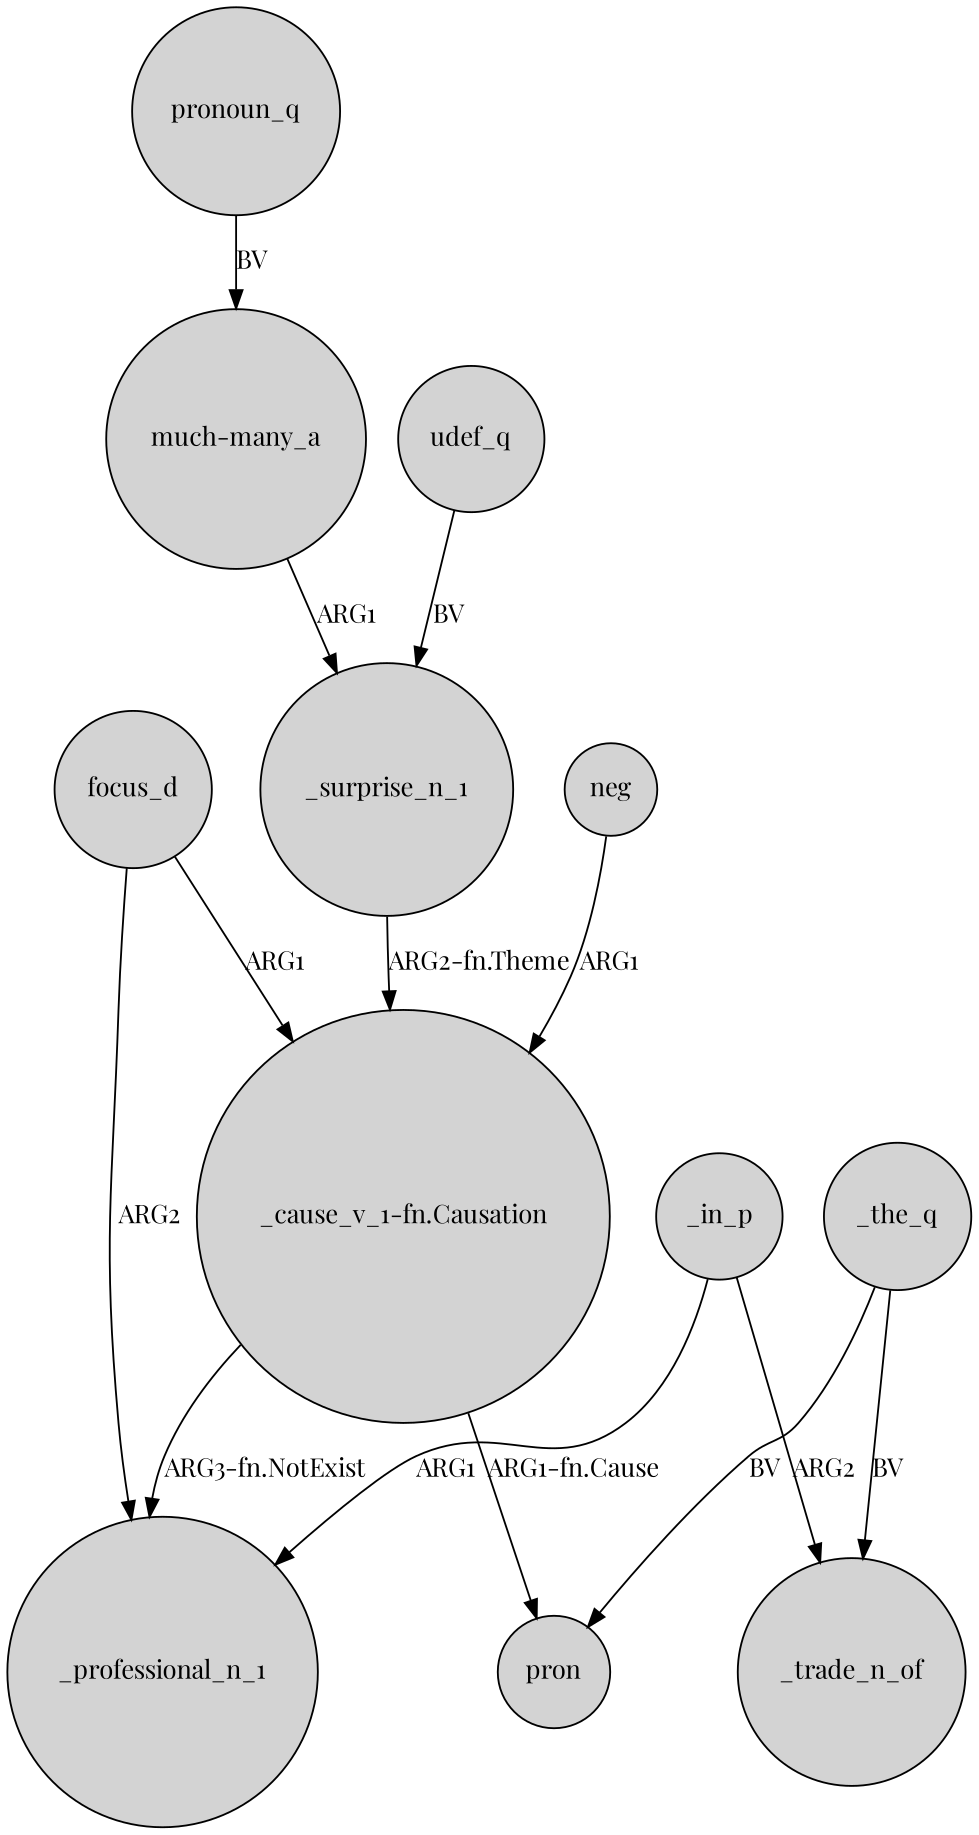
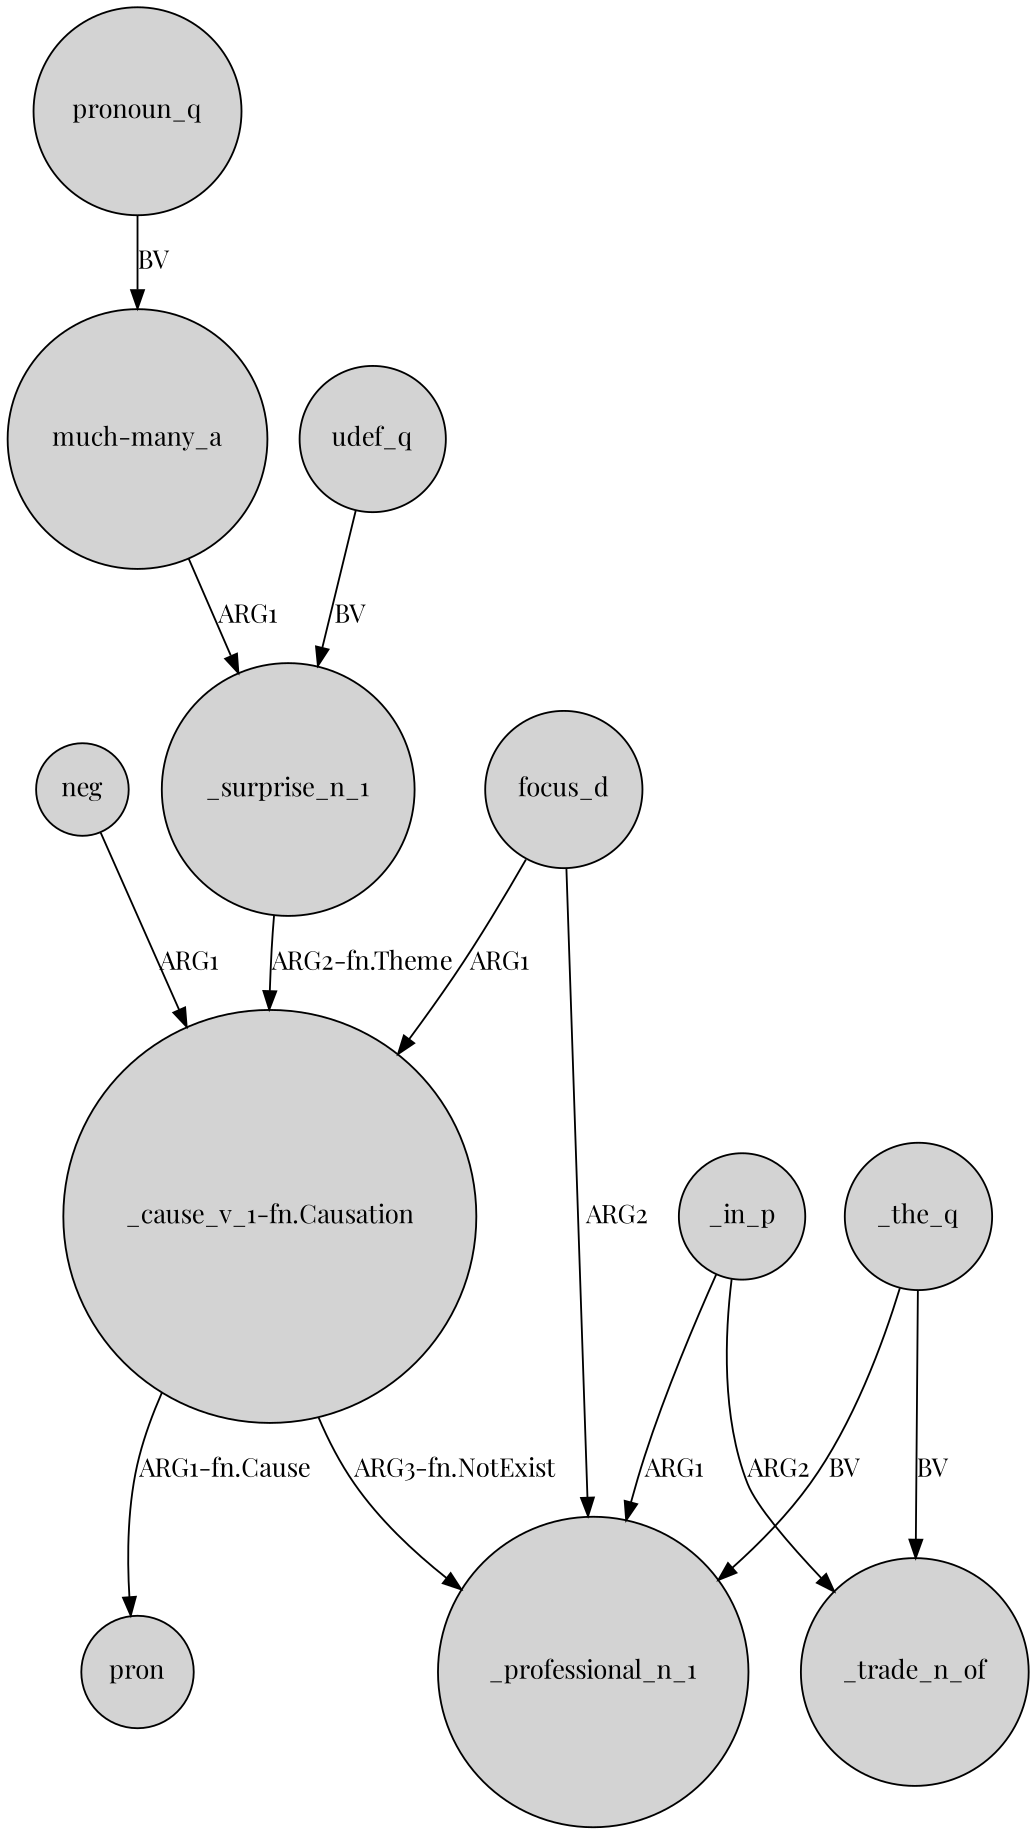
(749, 1456) -> (837, 1441)
